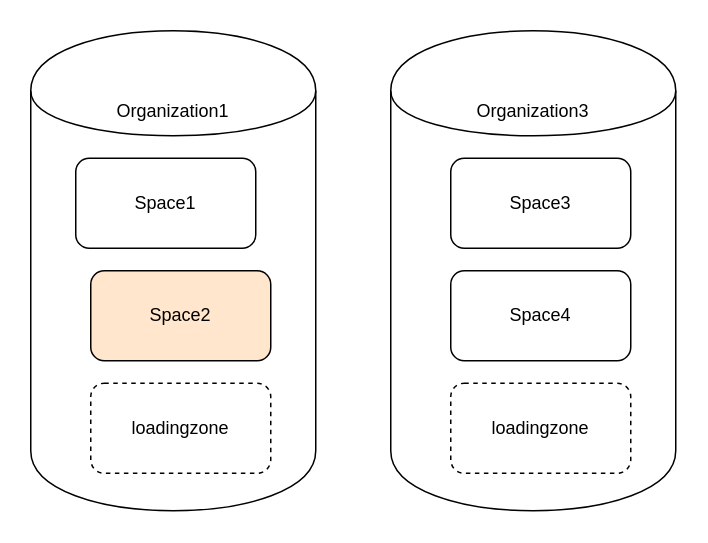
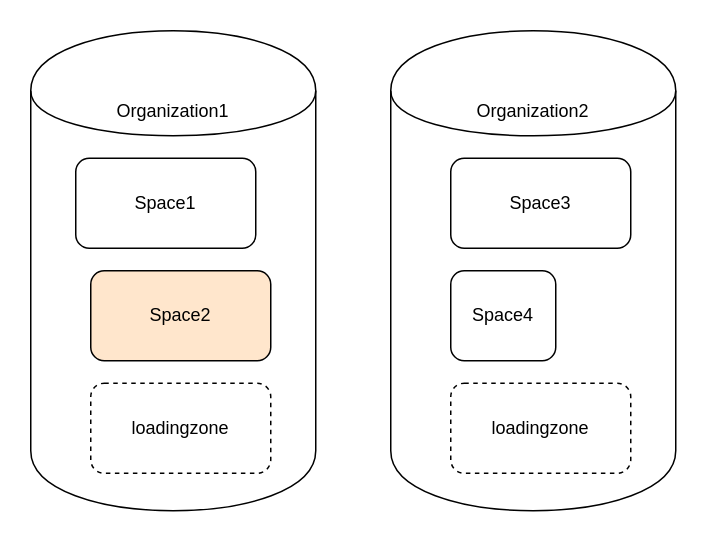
(533, 112) -> (533, 112)
(541, 316) -> (503, 316)
